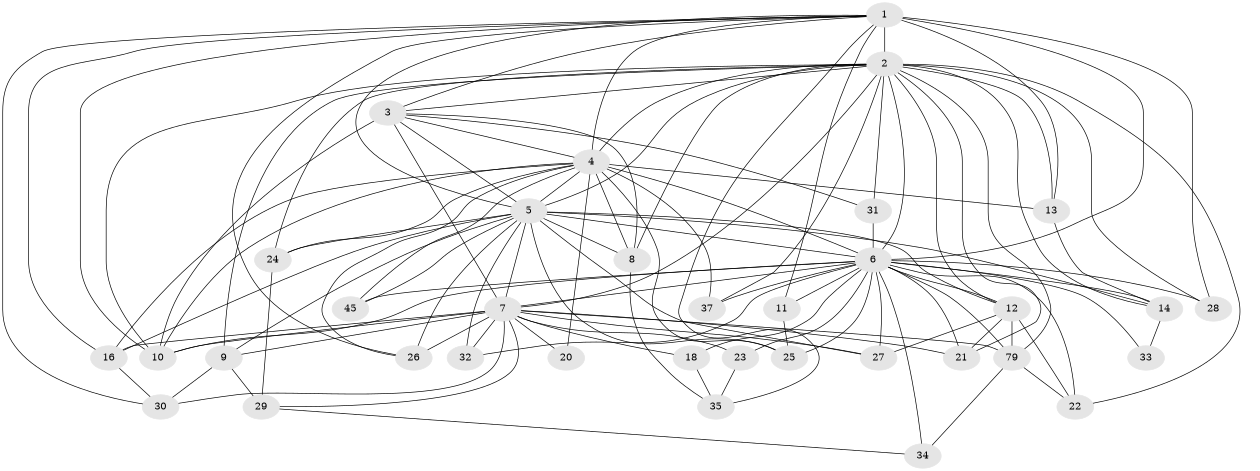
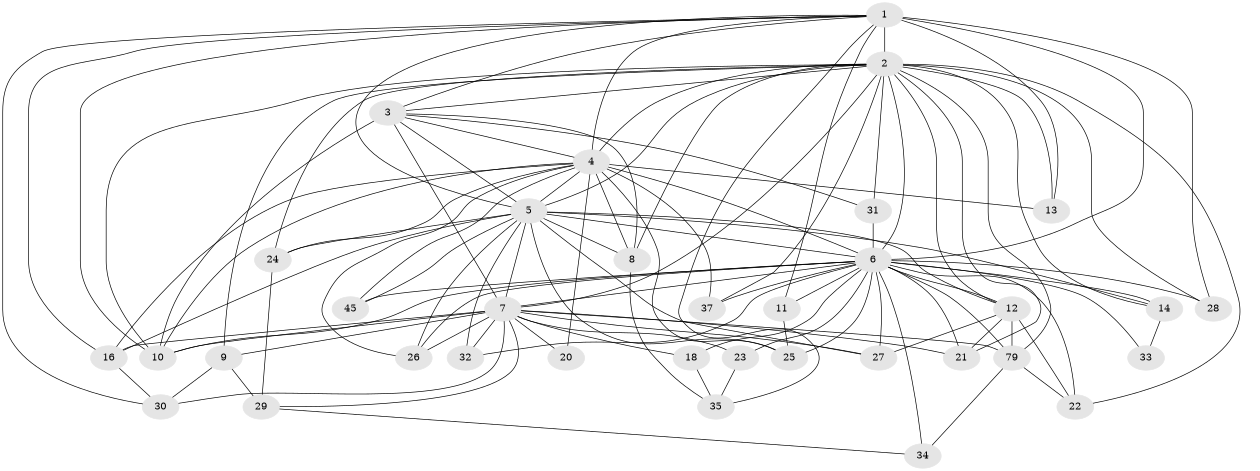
(393, 51) -> (628, 277)
(1079, 269) -> none
(369, 272) -> none
